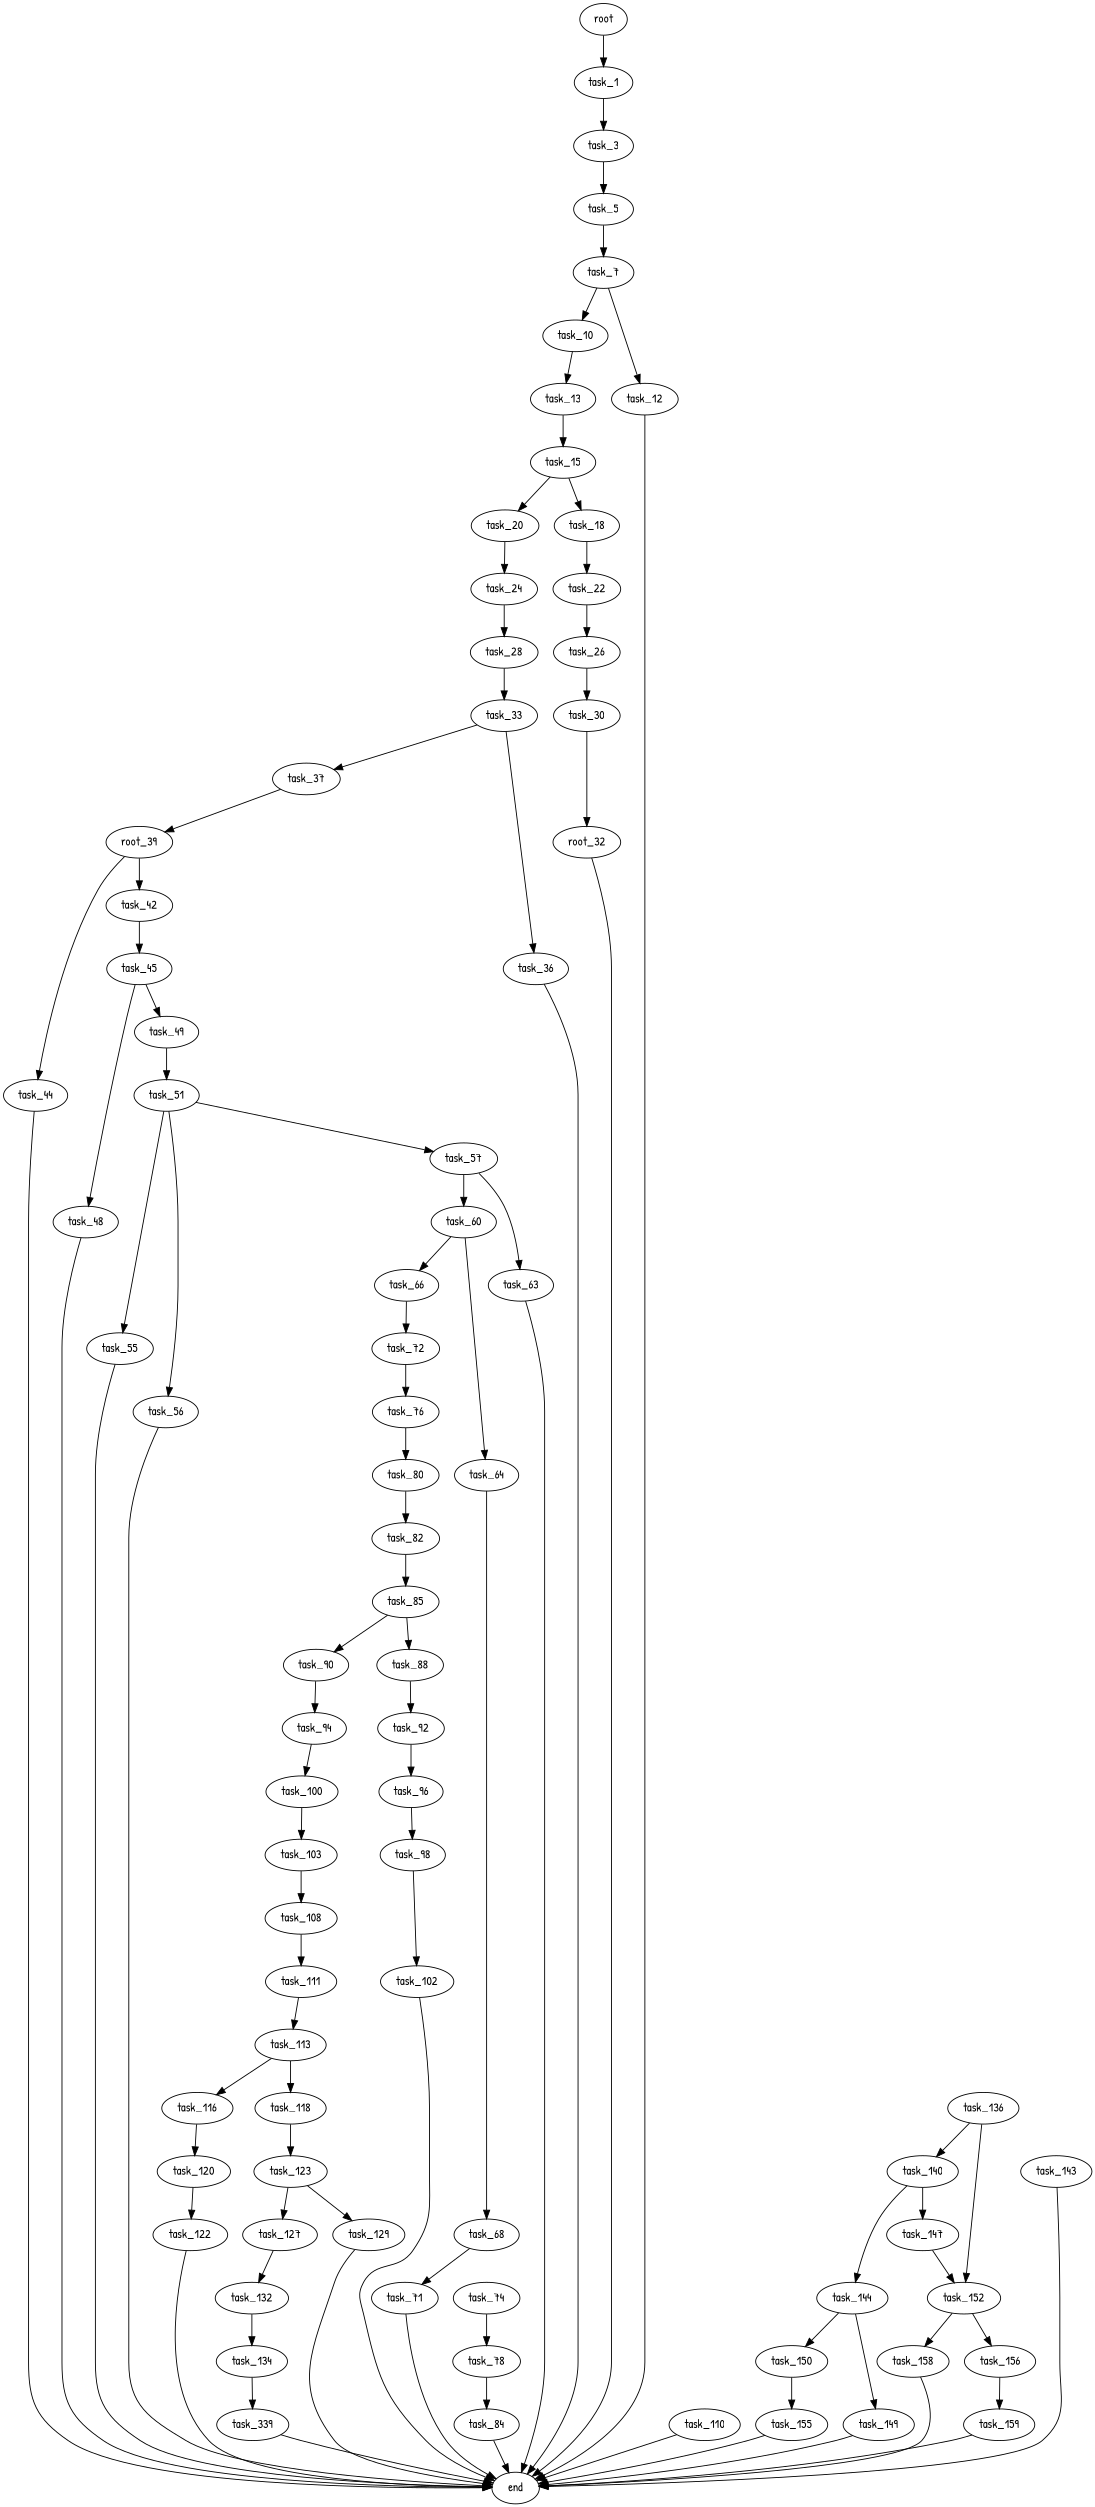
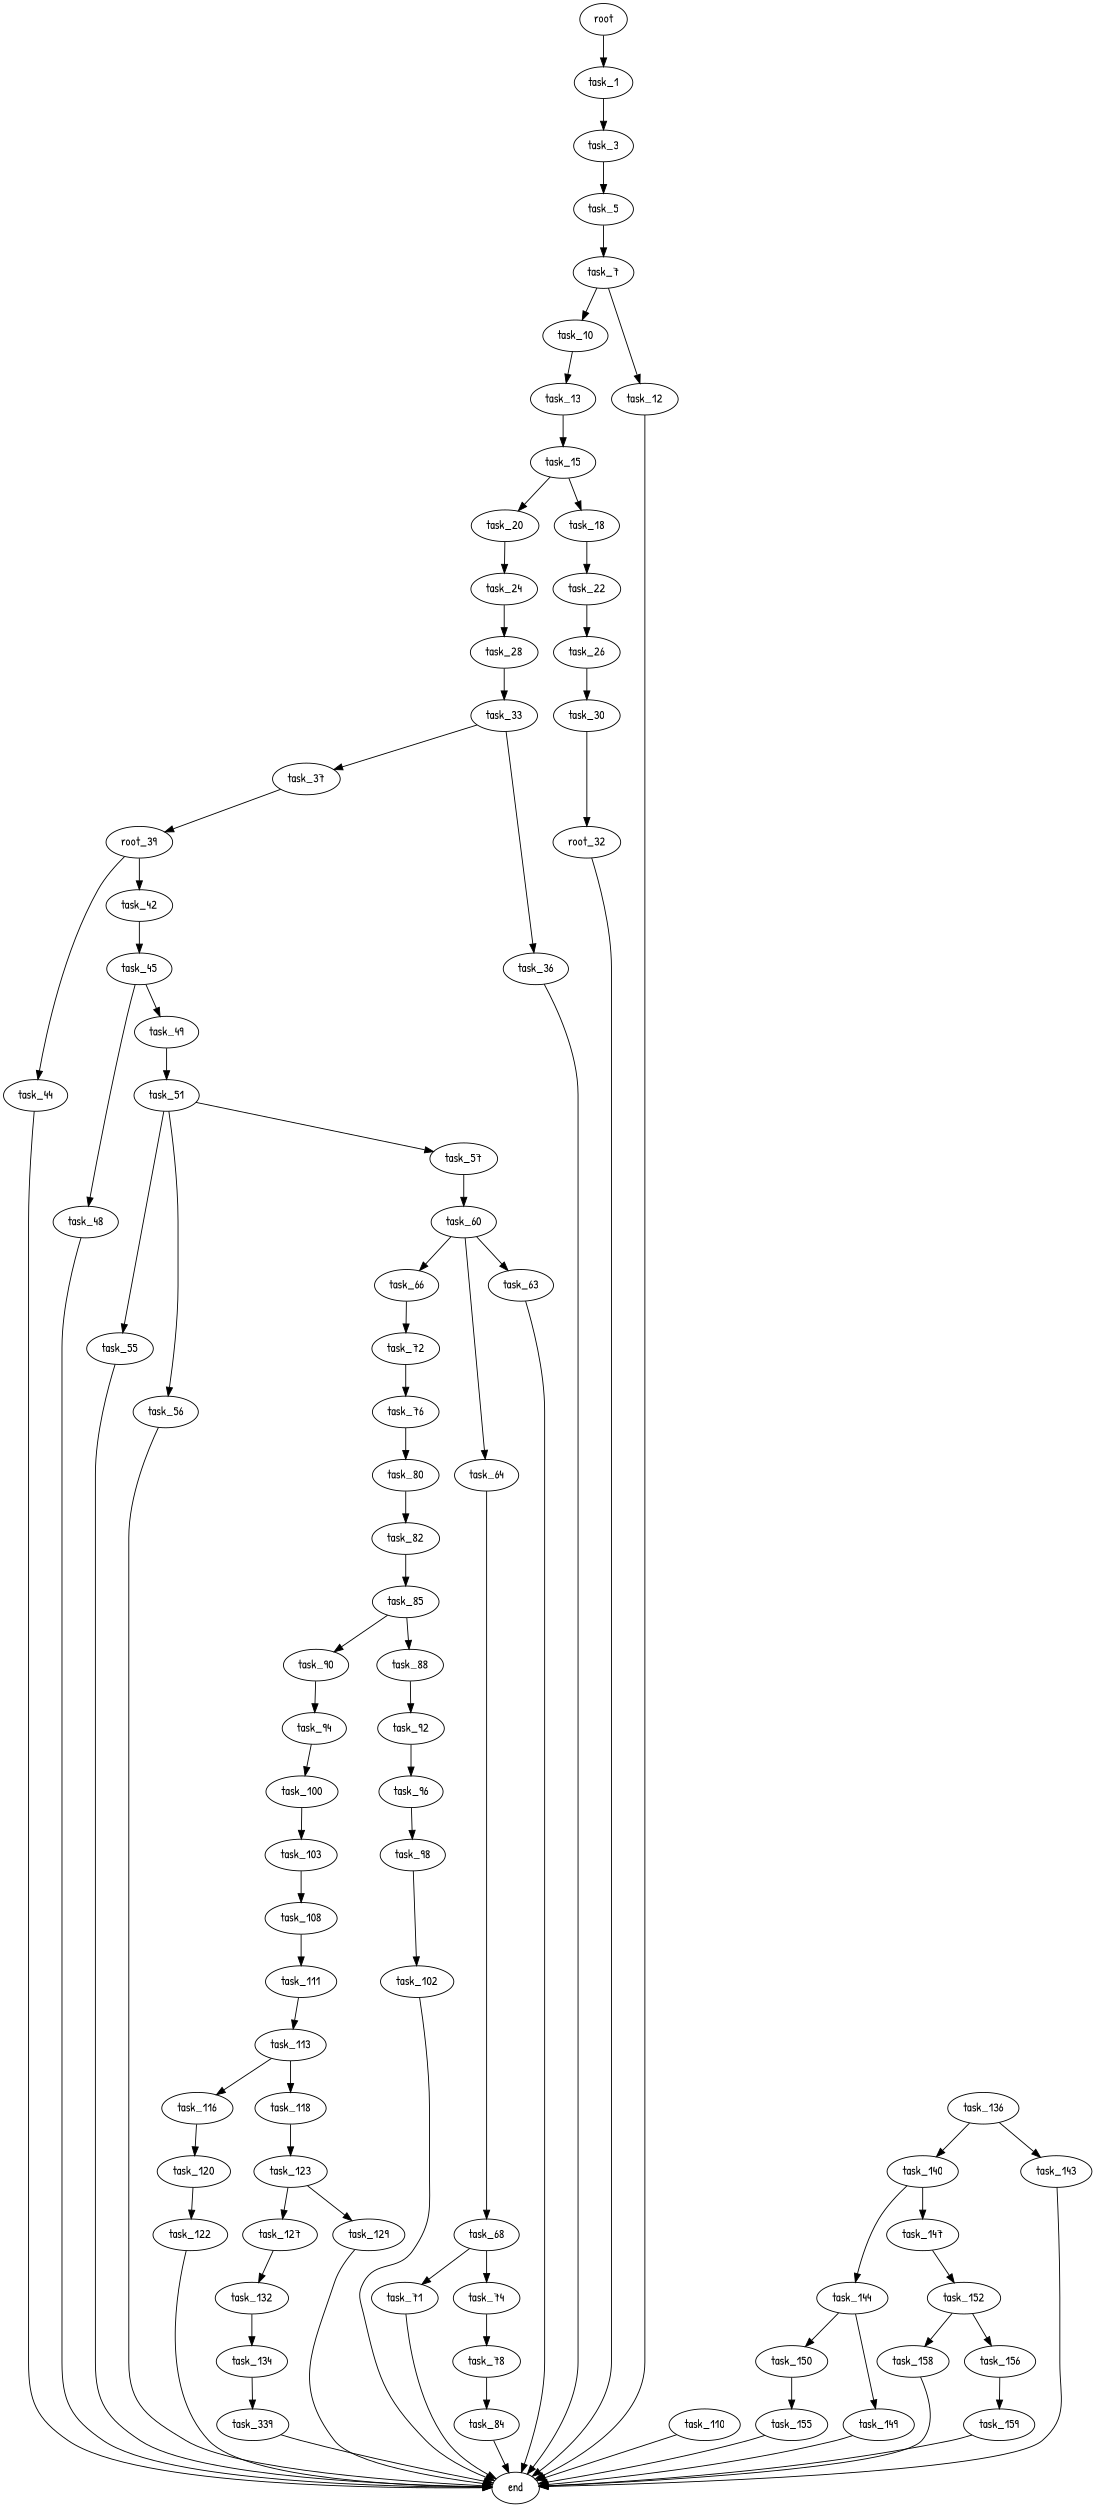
(507, 1213) -> (489, 1250)
(974, 2199) -> (1016, 2137)
none -> (487, 2262)
